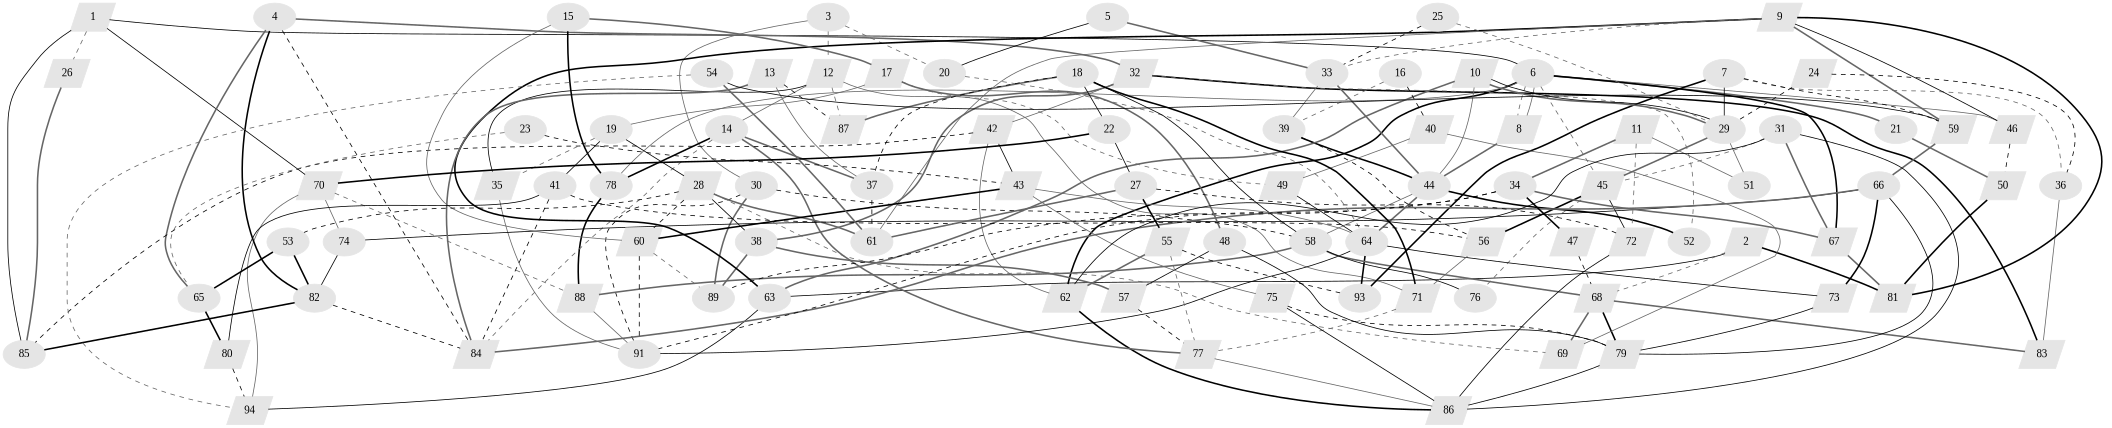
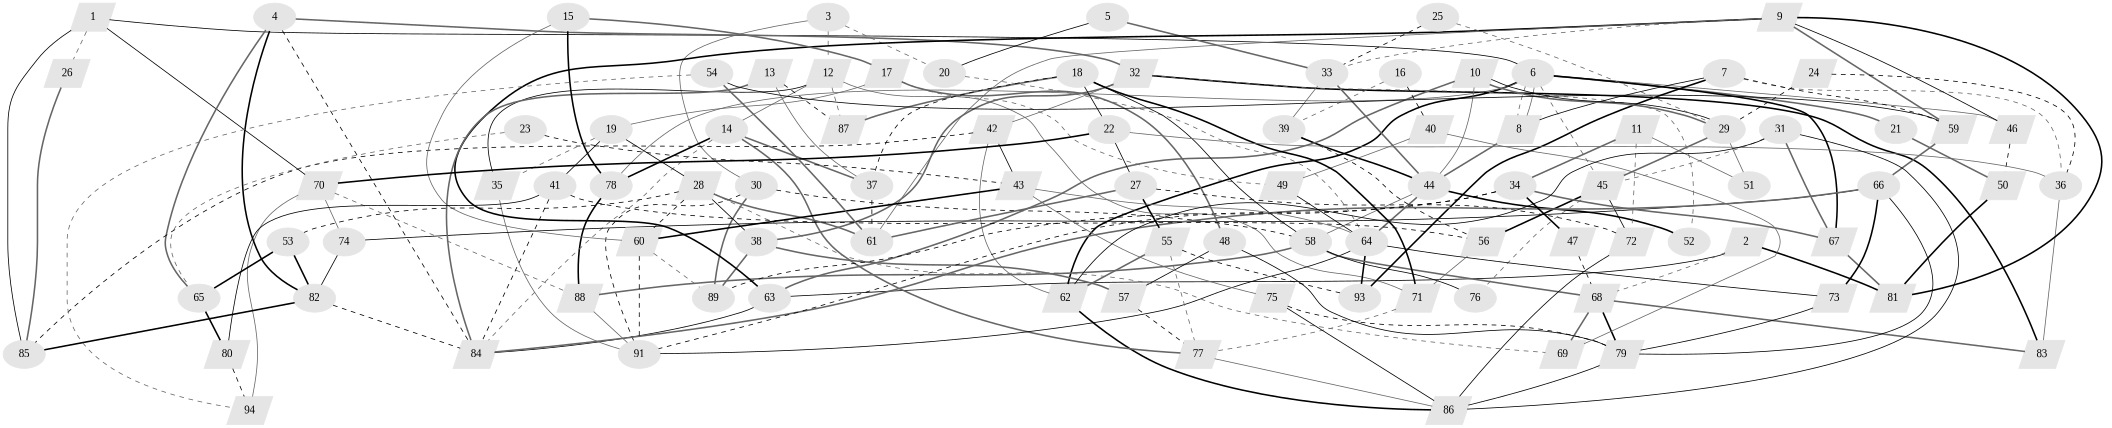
(1724, 108) -> (1580, 107)
none -> (1588, 146)
(523, 393) -> (626, 338)
